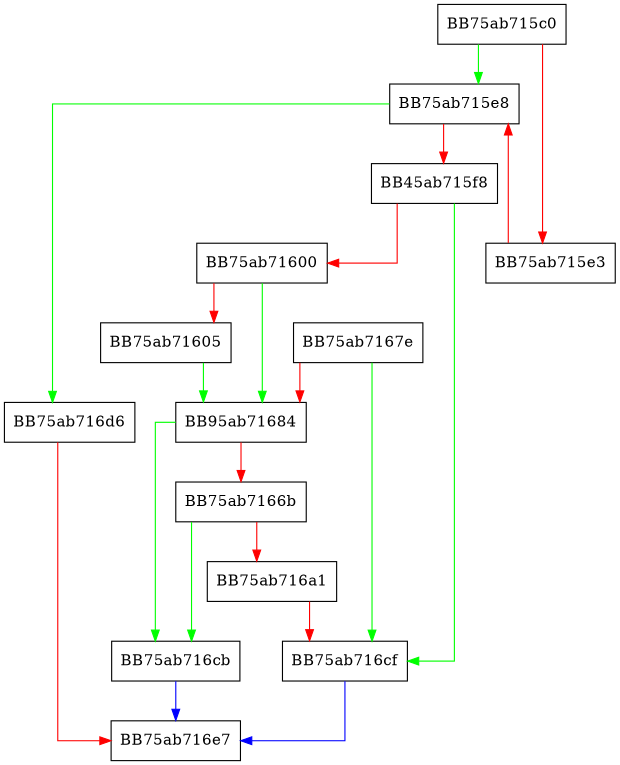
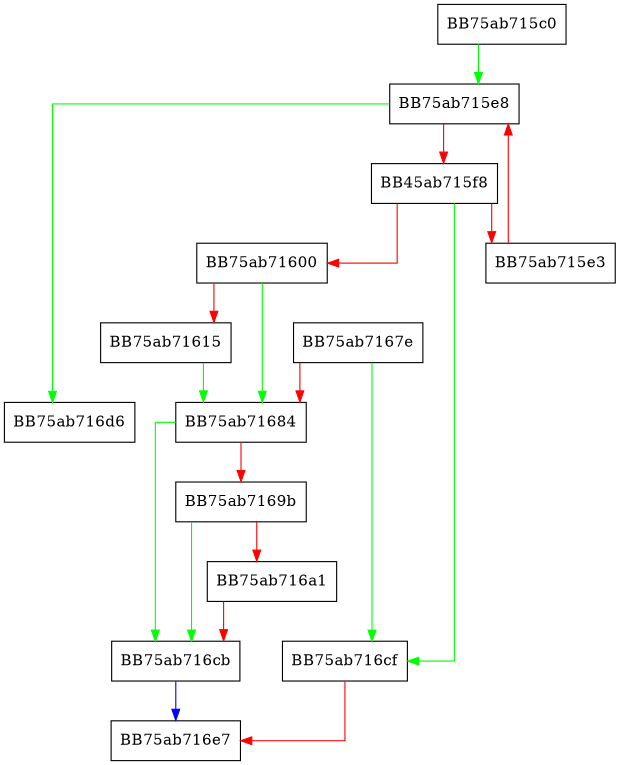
(543, 138) -> (492, 218)
(166, 343) -> (166, 343)
(241, 422) -> (241, 422)
(241, 502) -> (241, 502)
(58, 613) -> none
(310, 616) -> (224, 616)
(328, 741) -> (328, 741)
